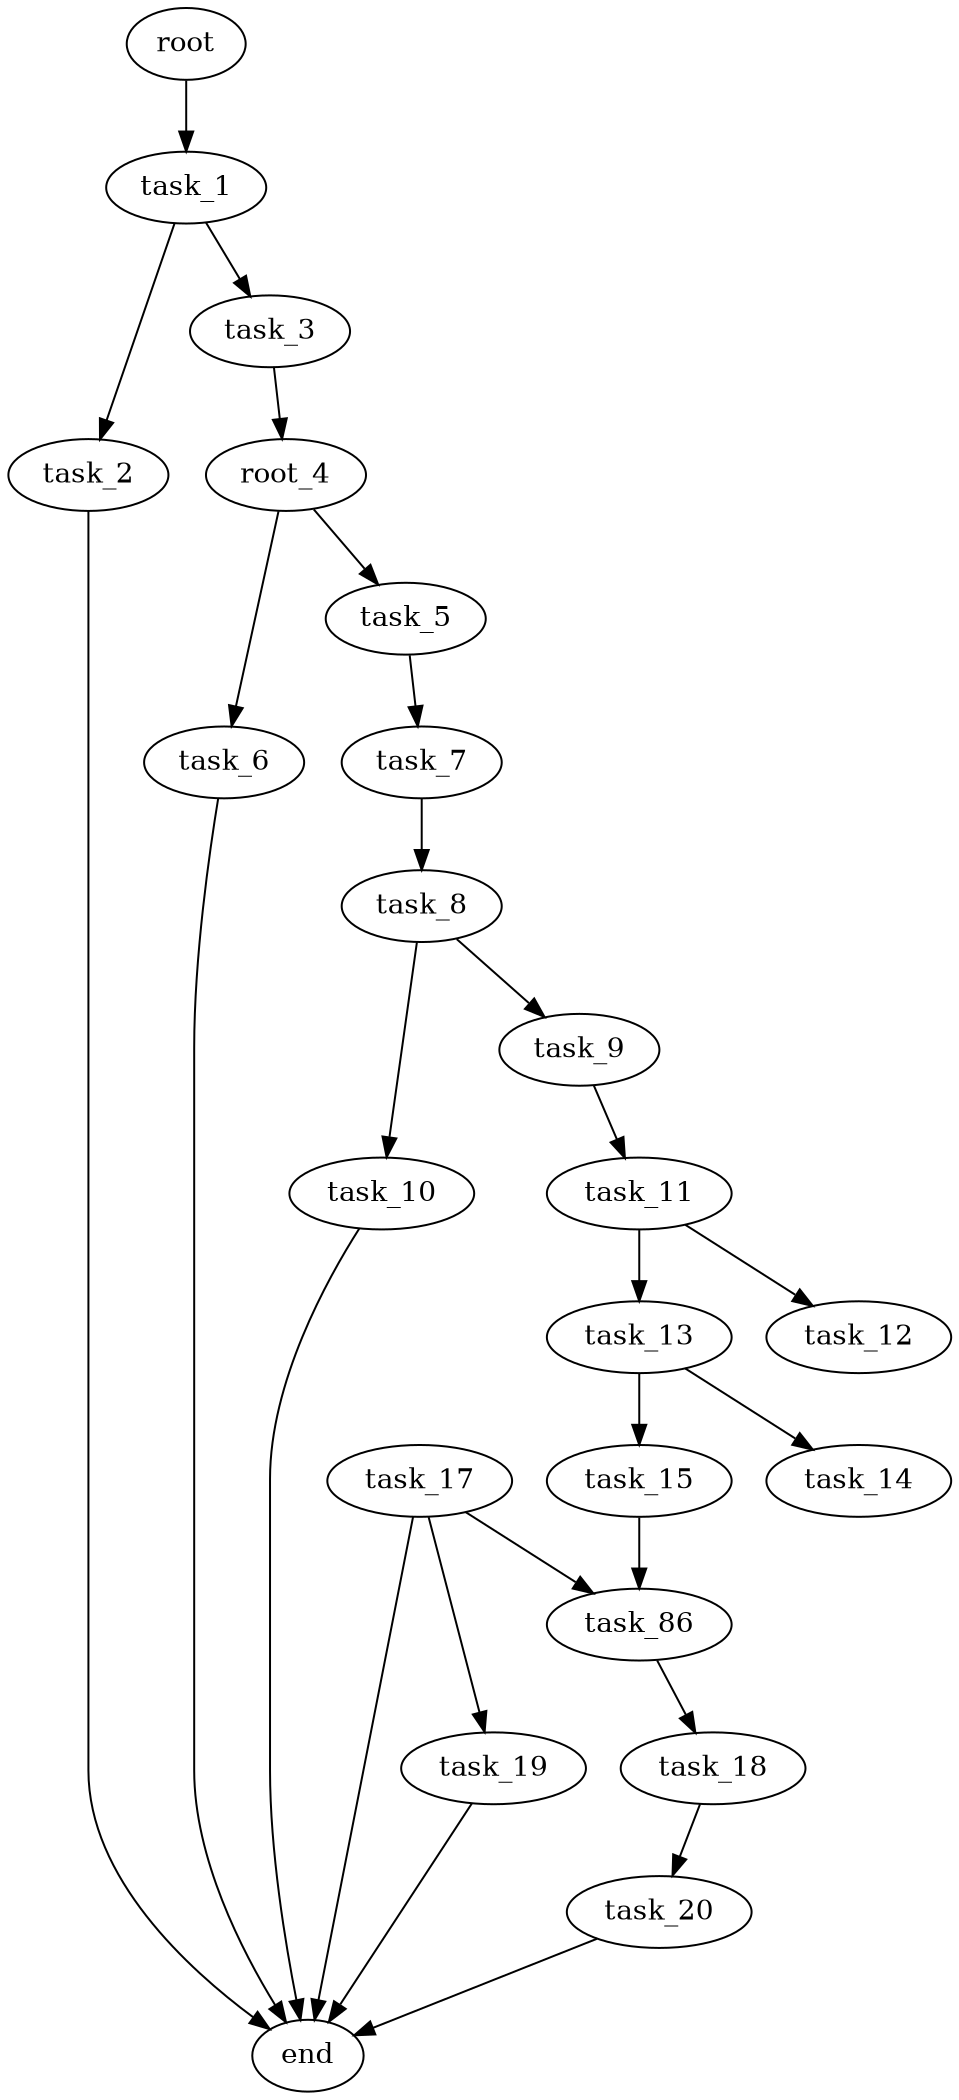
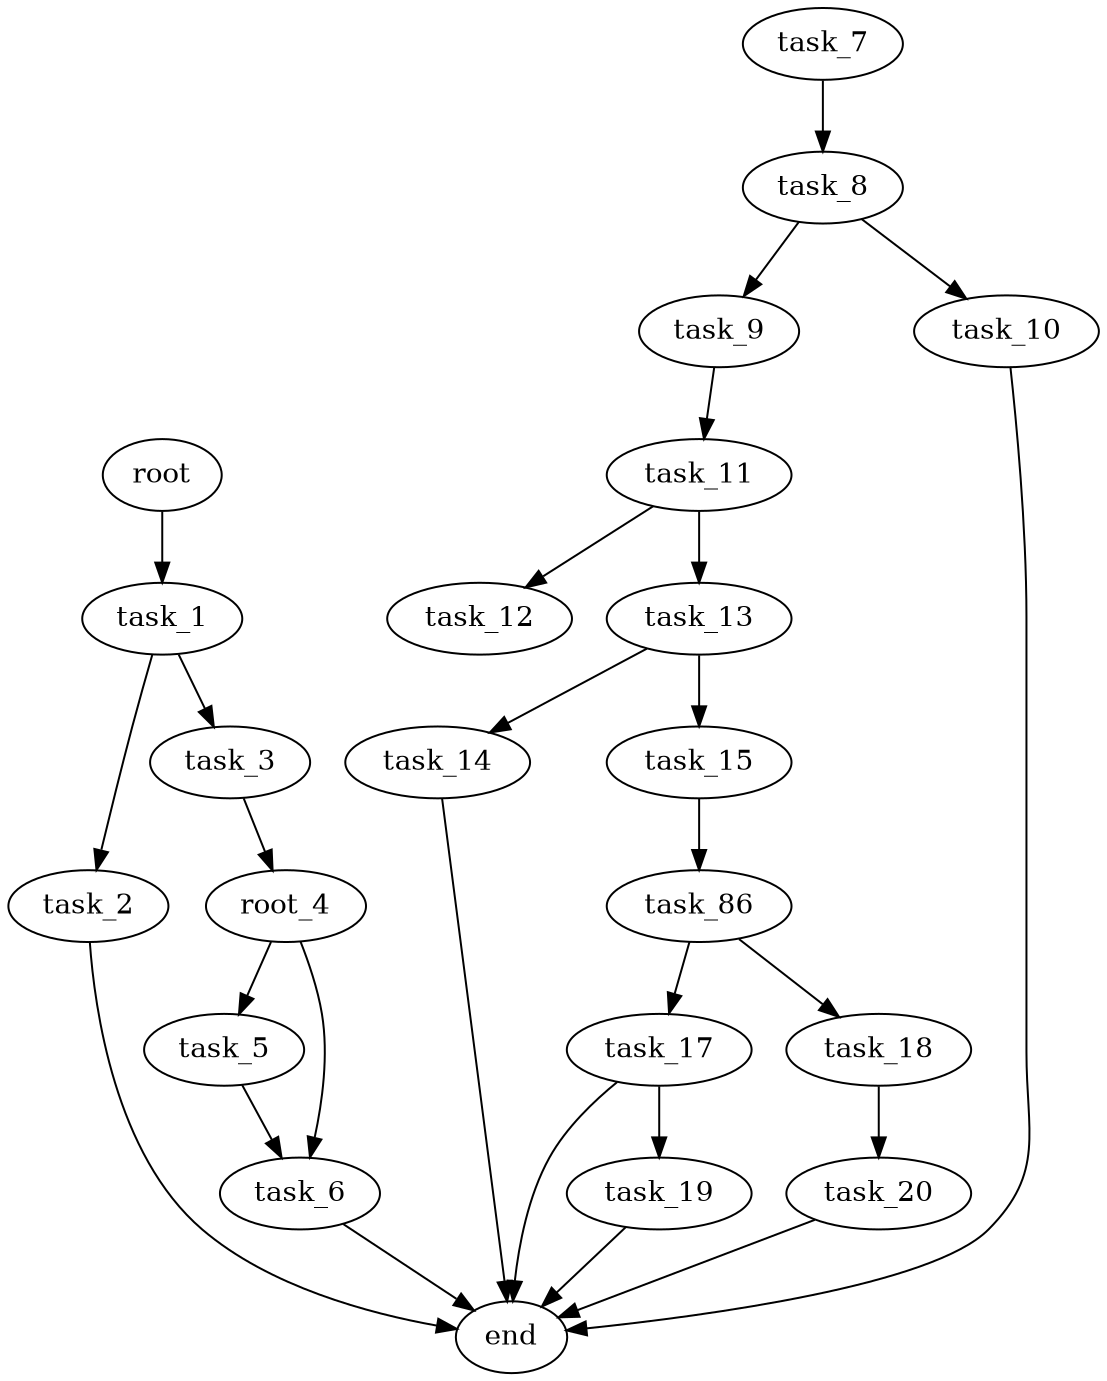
(413, 681) -> (257, 1112)
none -> (473, 1040)
(521, 1547) -> (682, 968)
